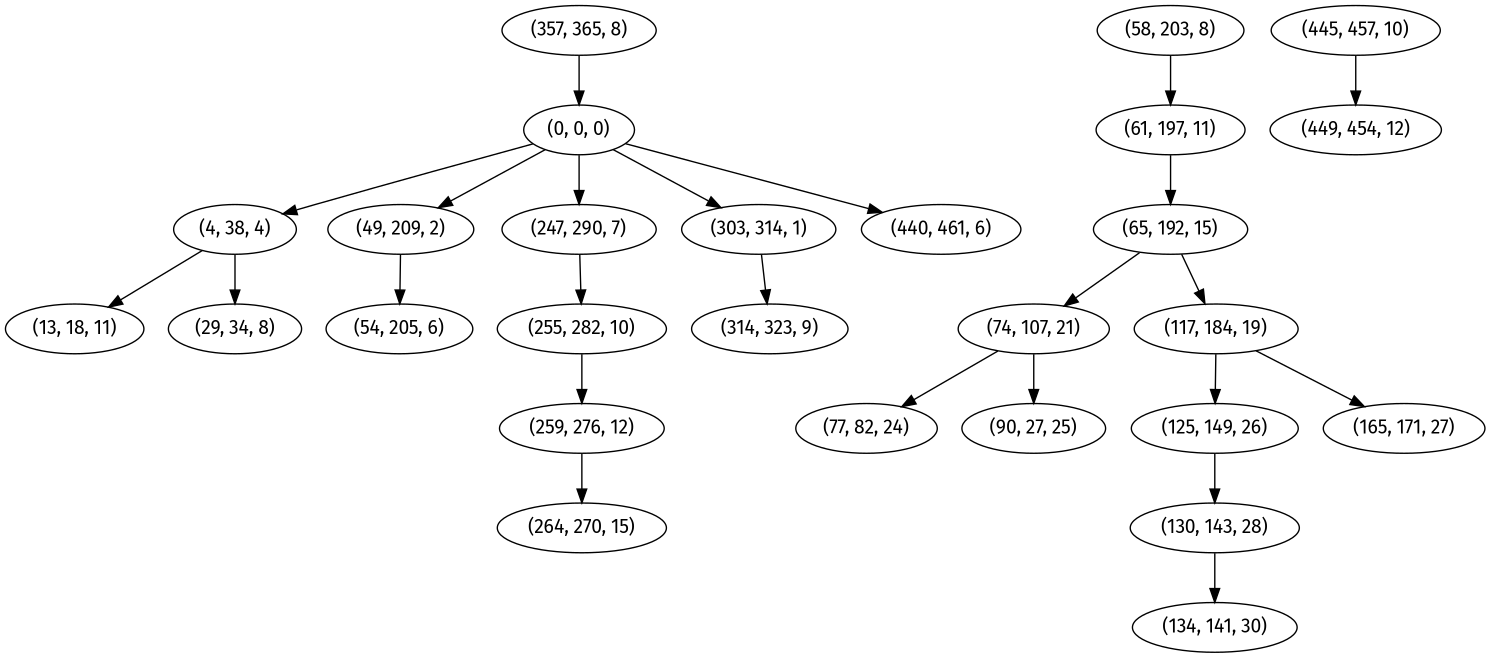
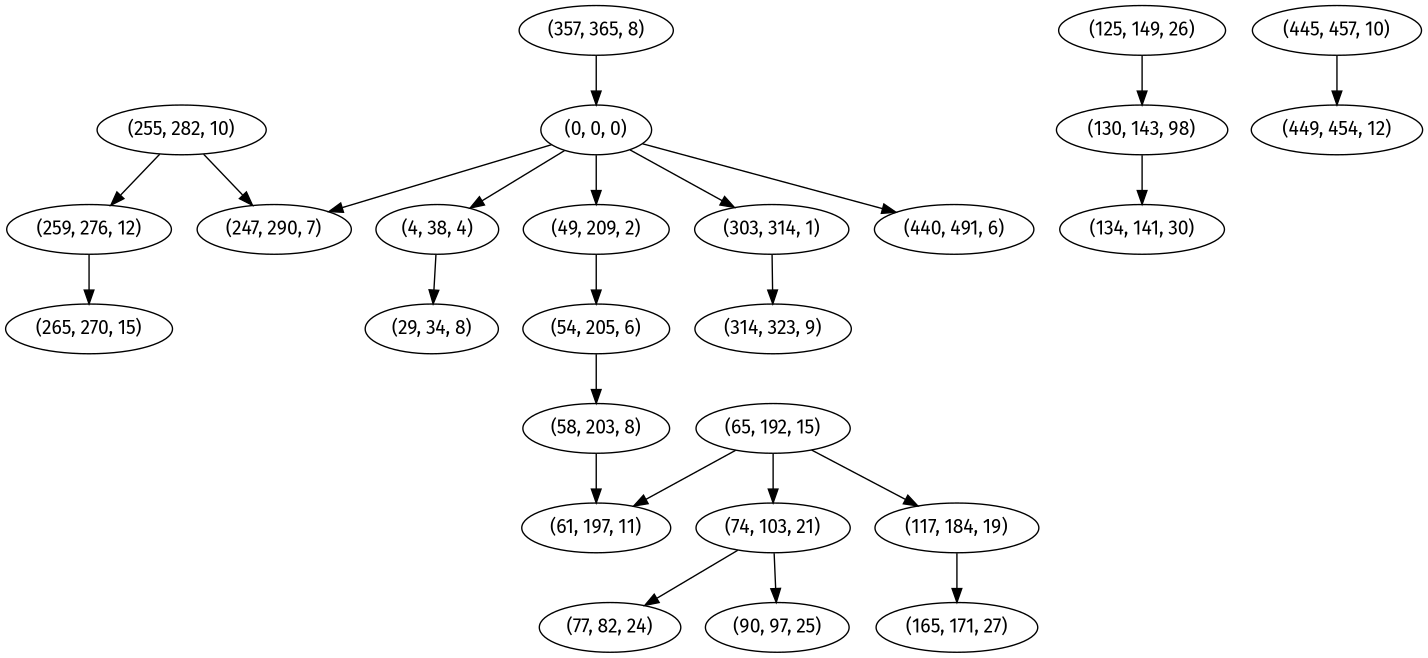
(1171, 173) -> (691, 475)
(941, 229) -> (954, 229)
(580, 272) -> (223, 175)
(75, 329) -> none
(1034, 329) -> (773, 528)
none -> (596, 372)
(1216, 372) -> none
(1034, 428) -> (777, 627)
(582, 528) -> (89, 329)
(1215, 528) -> (1142, 130)
